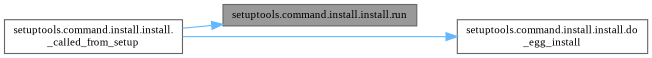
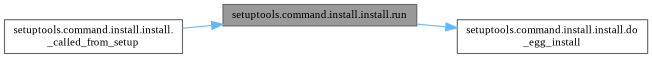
(314, 37) -> (431, 25)
